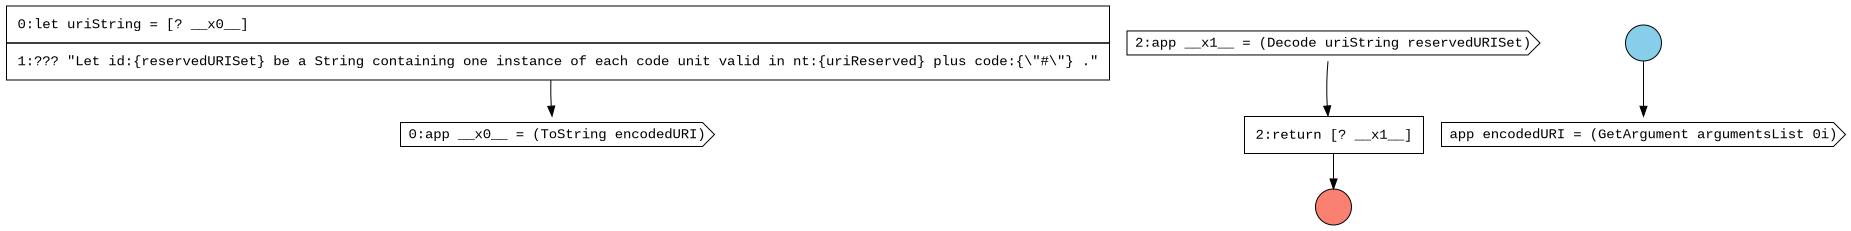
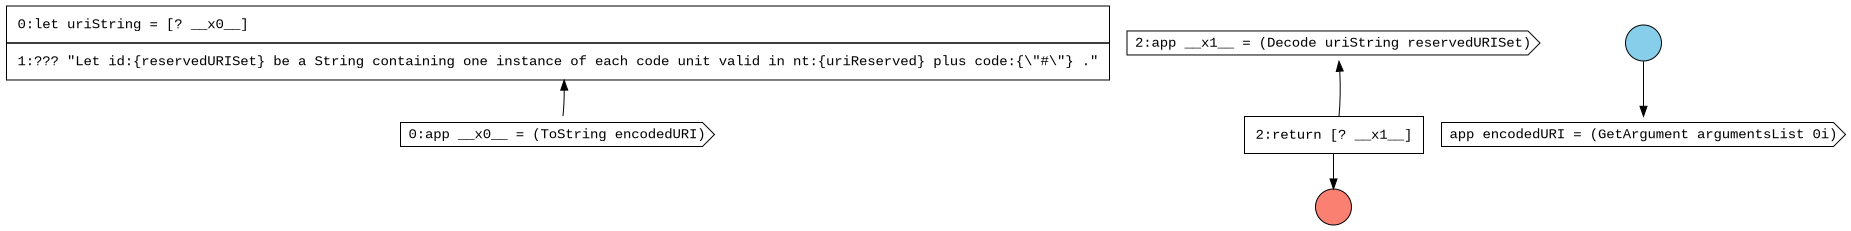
(1327, 84) -> (1340, 94)
(551, 93) -> (564, 103)
